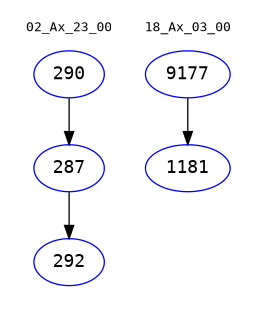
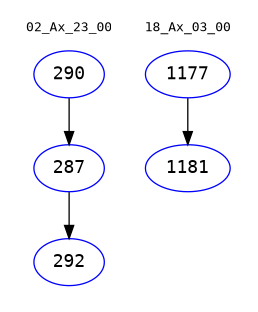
(188, 74) -> (188, 74)
